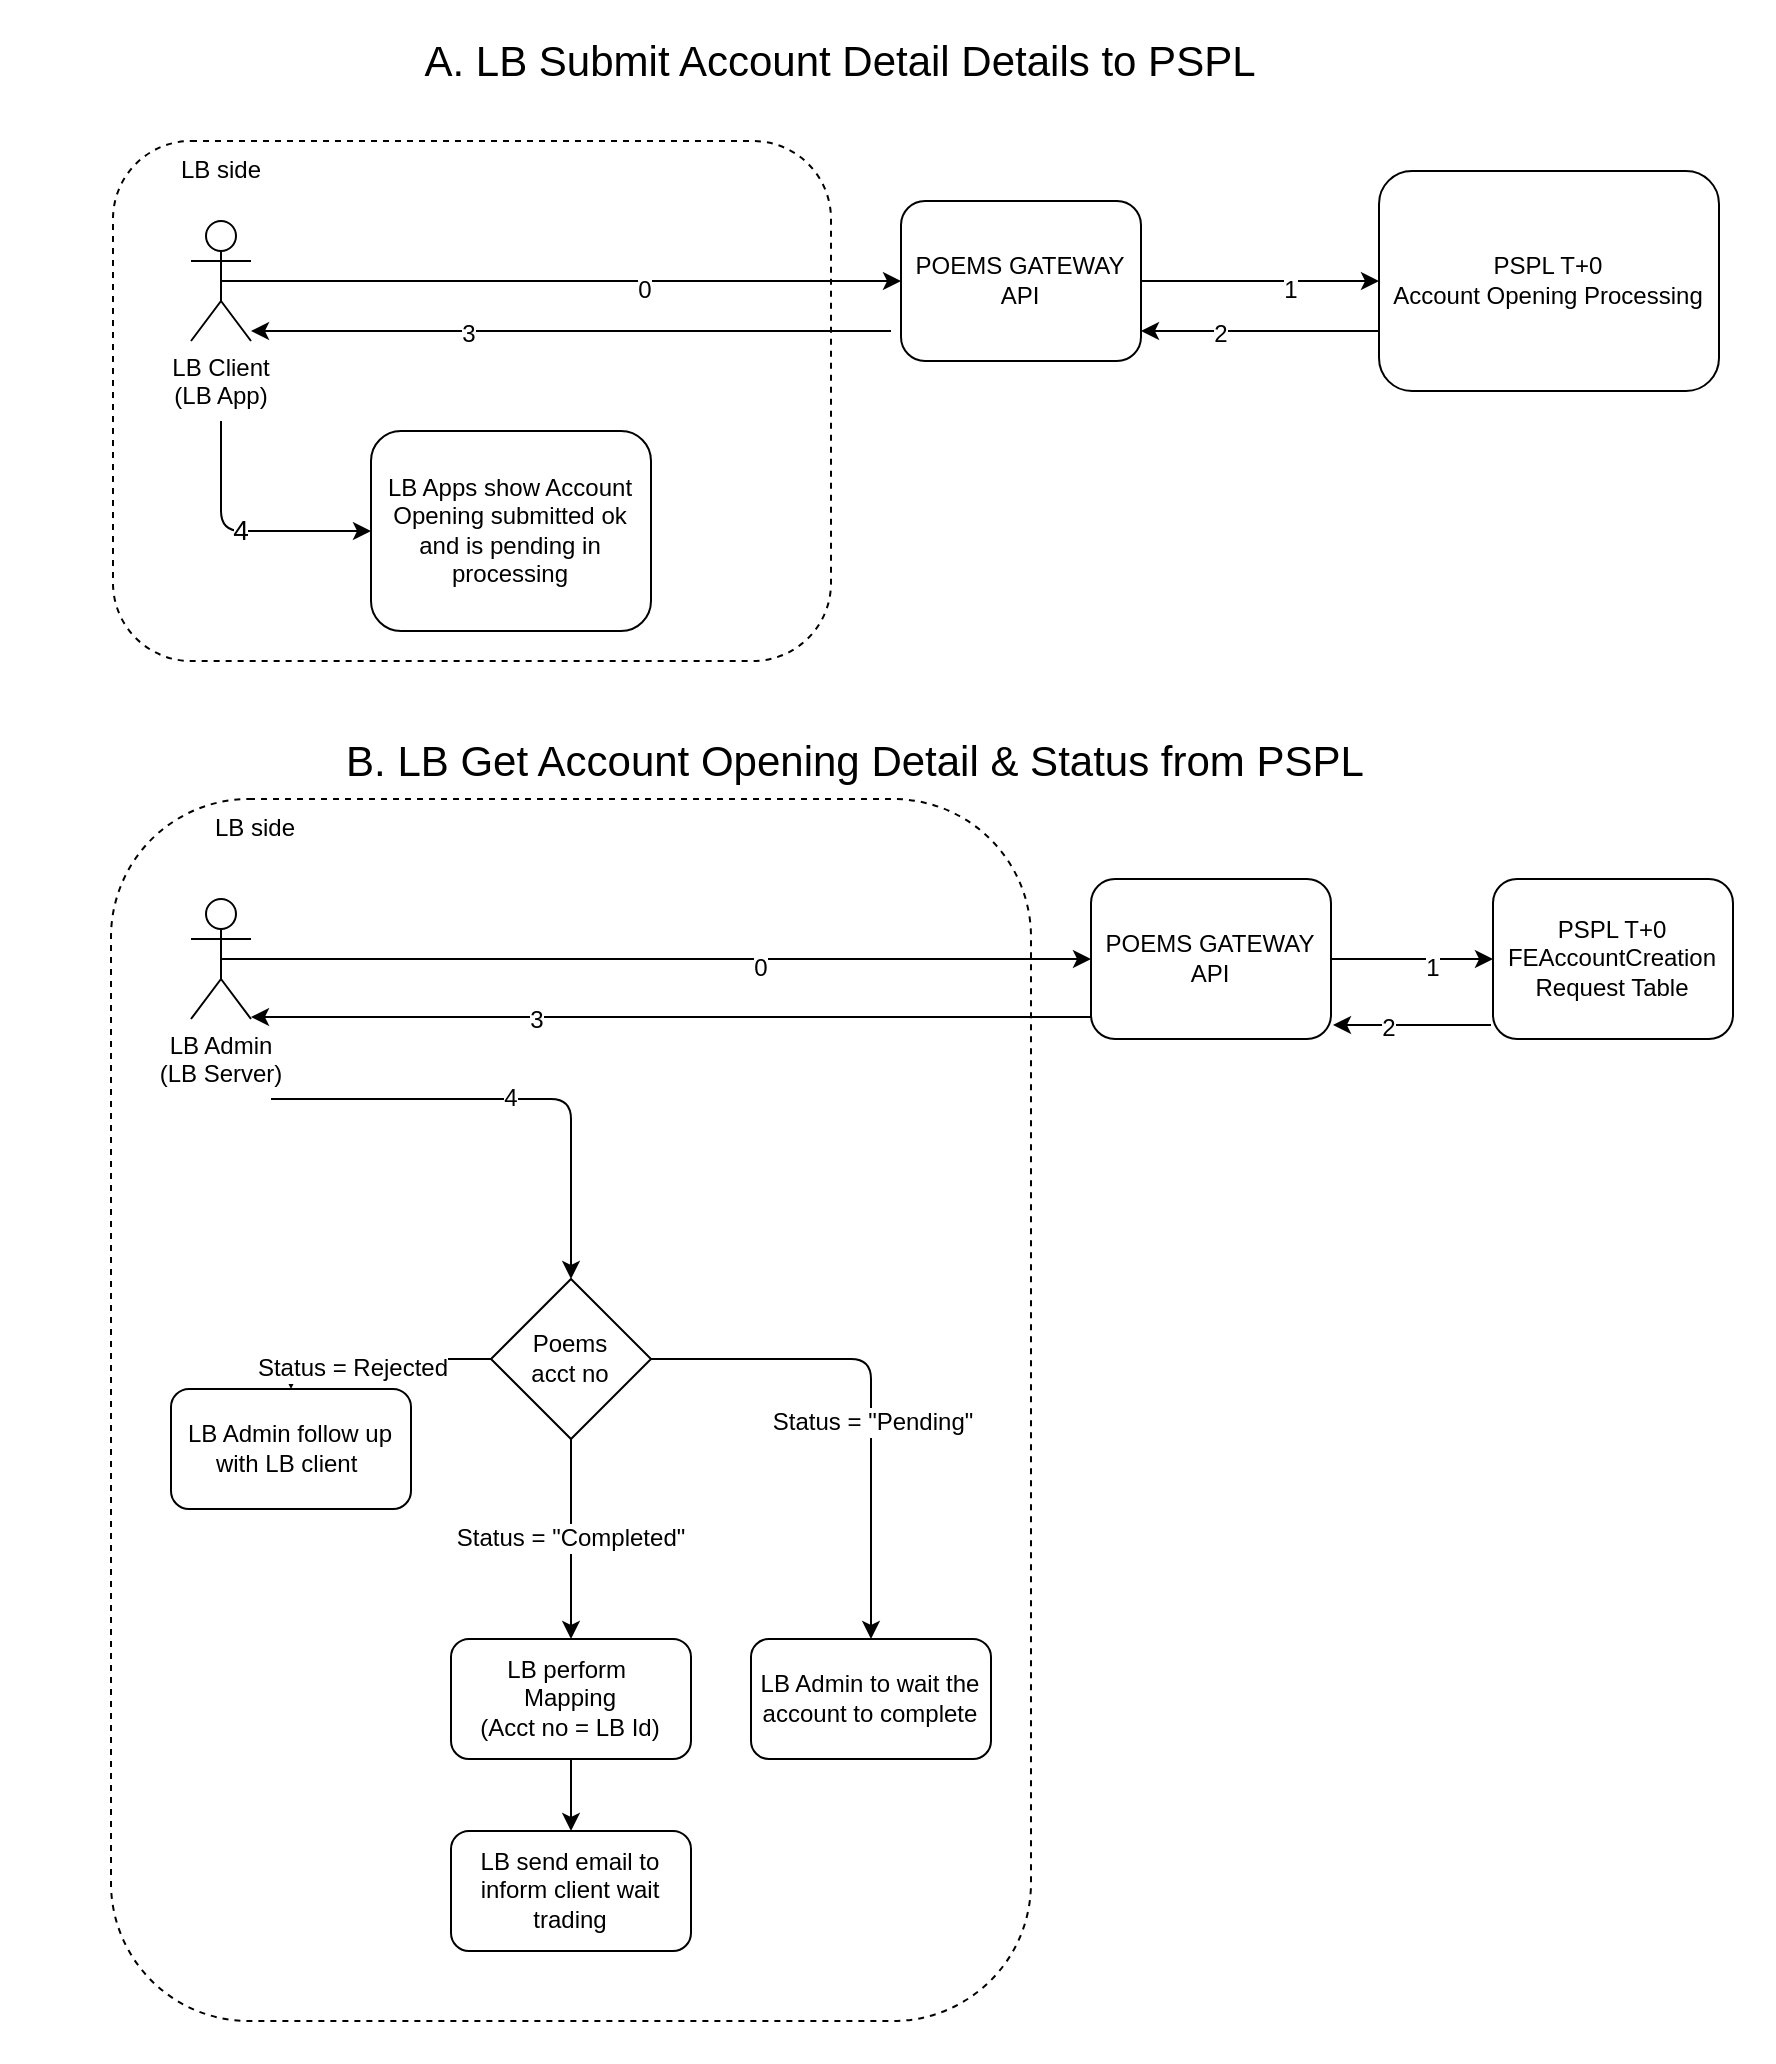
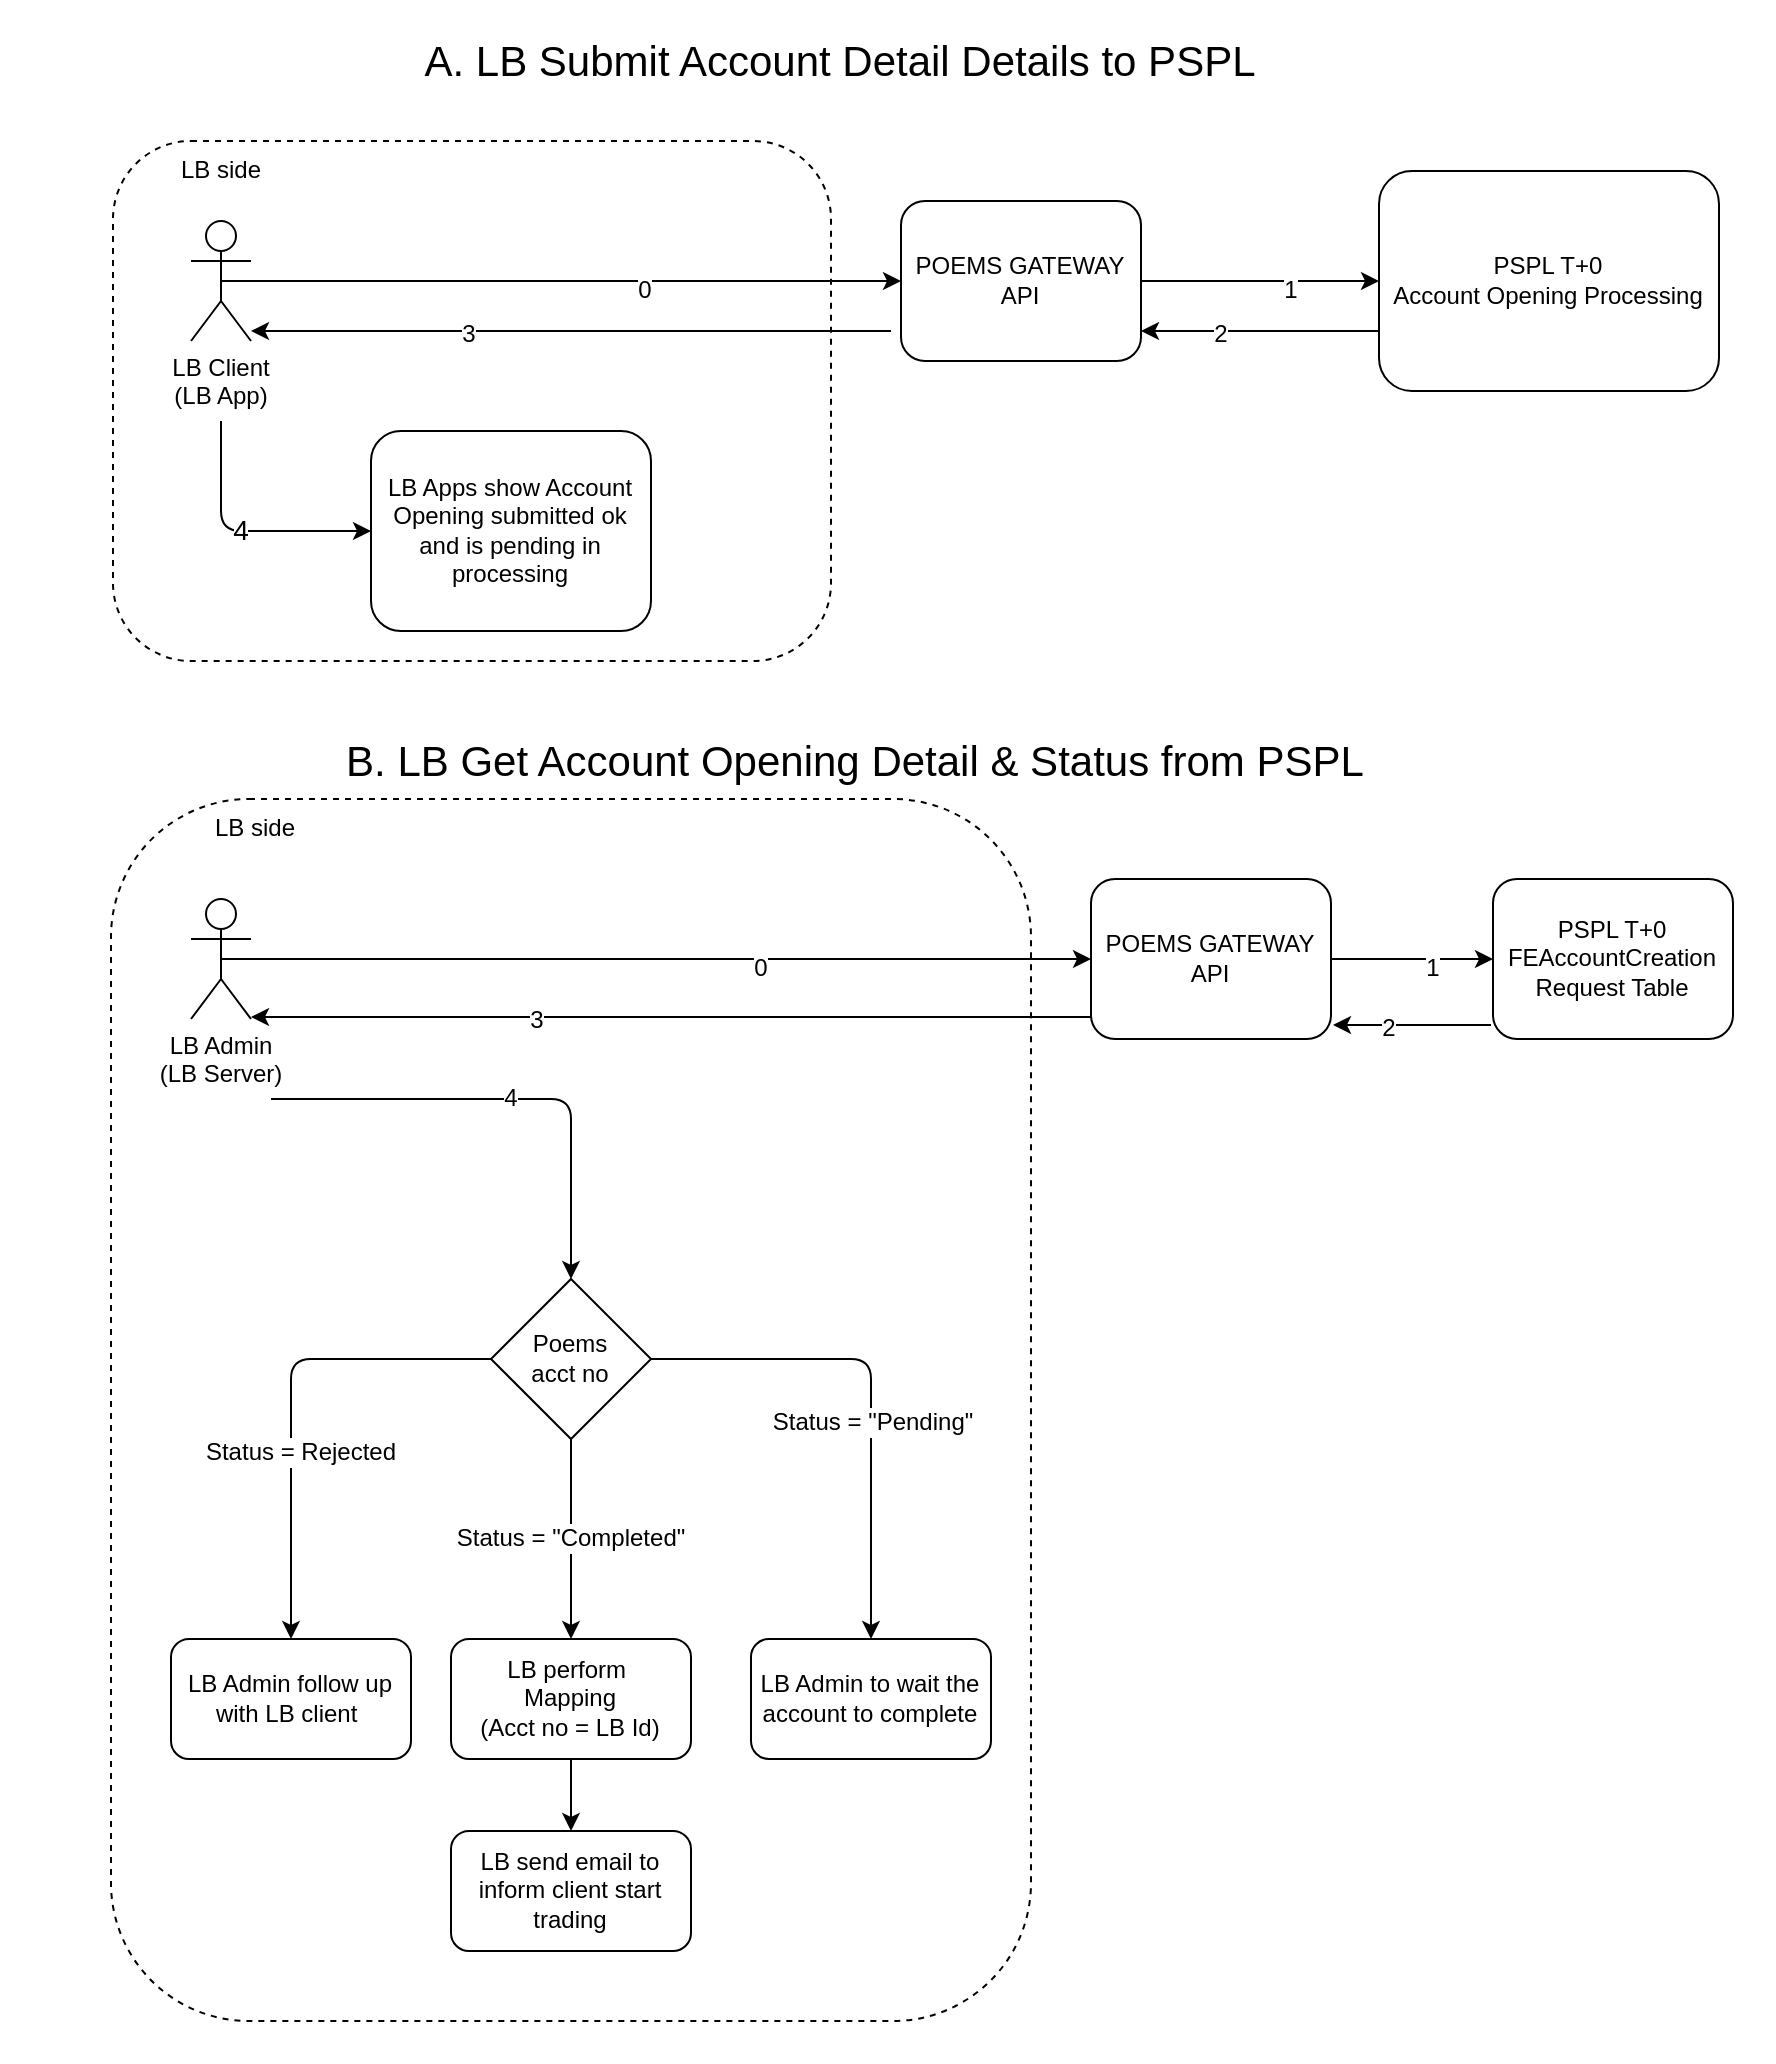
(291, 1449) -> (291, 1699)
(571, 1891) -> (571, 1891)
